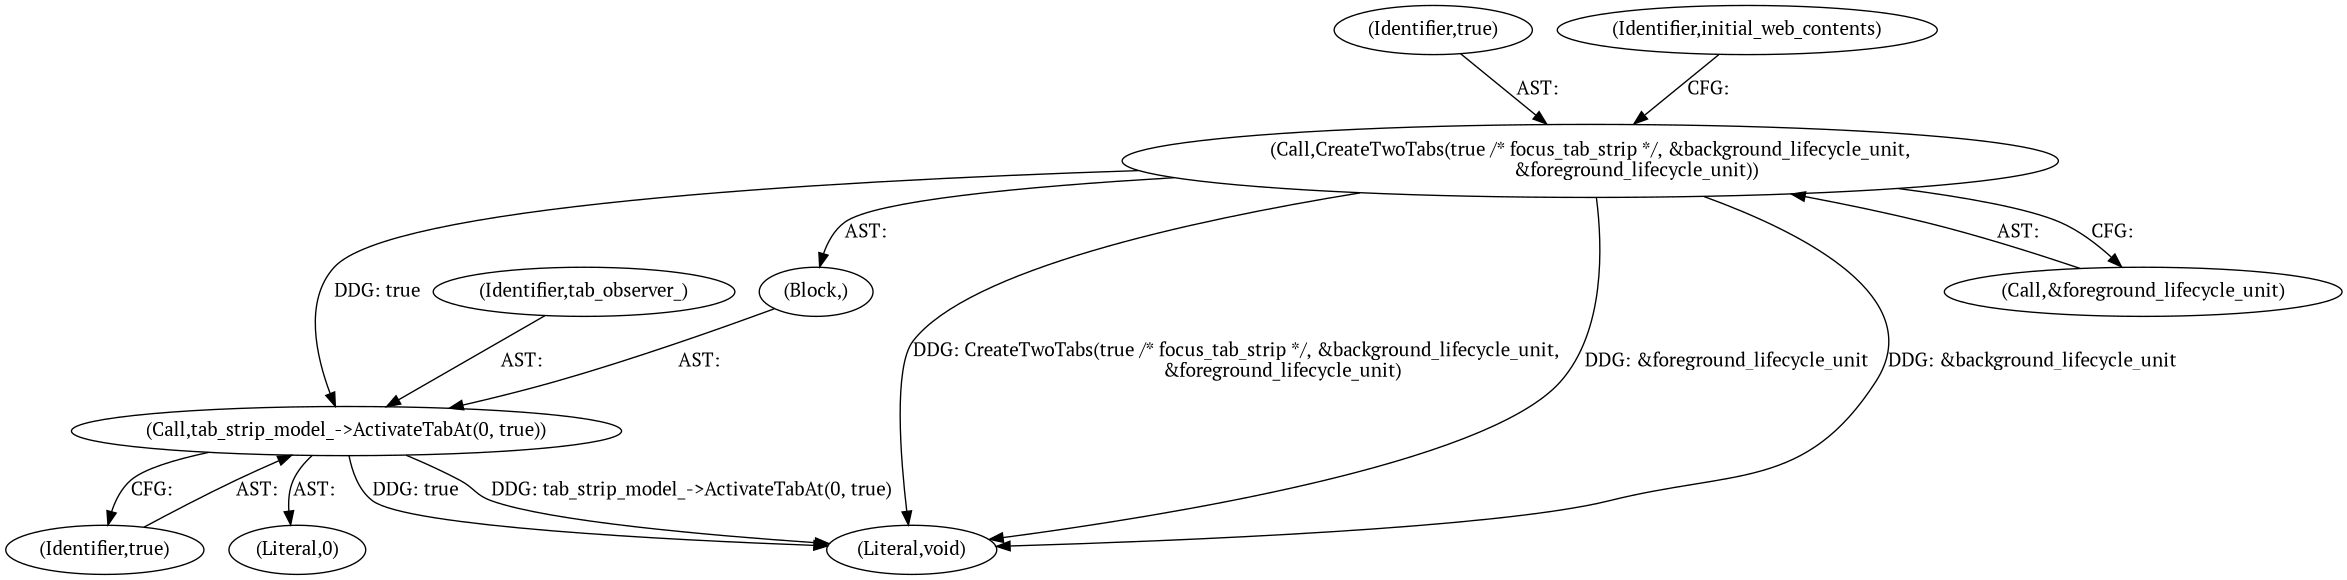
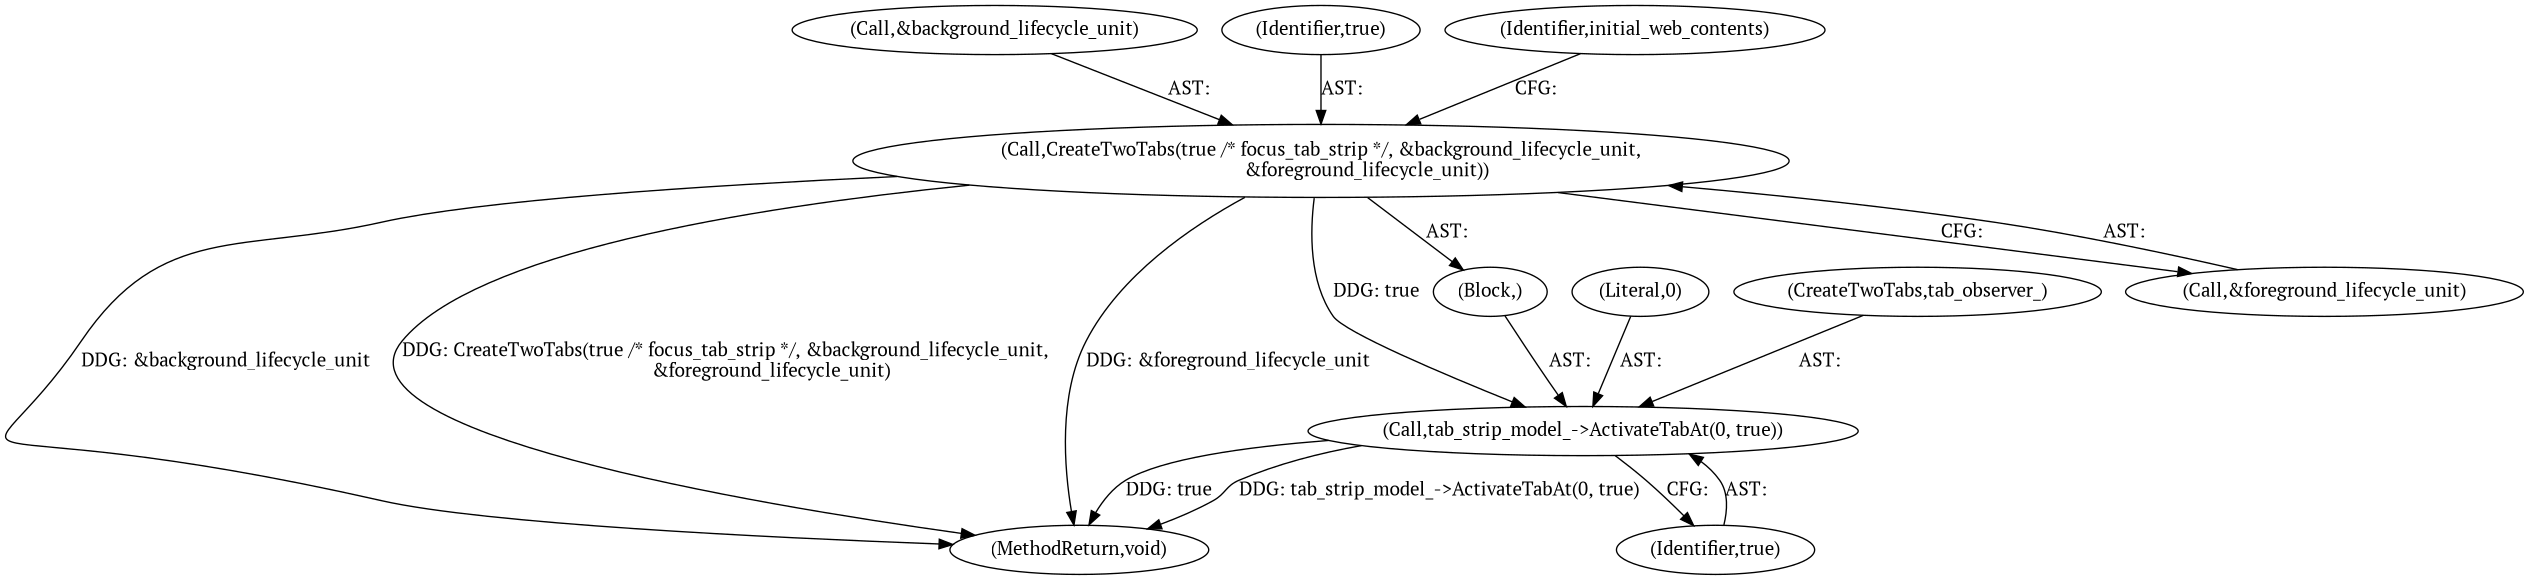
none -> (995, 30)
(584, 292) -> (1918, 292)
(293, 481) -> (1614, 355)
(912, 550) -> (1079, 550)
